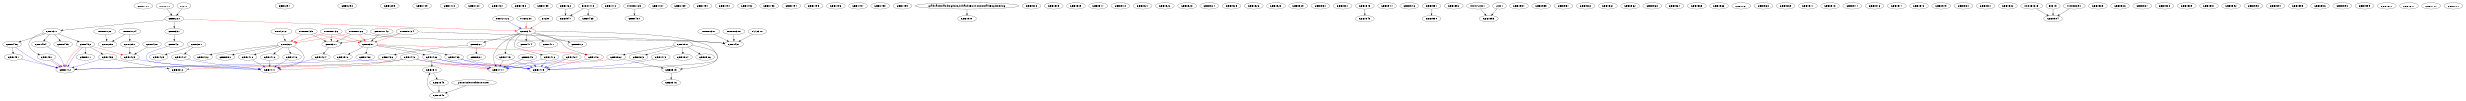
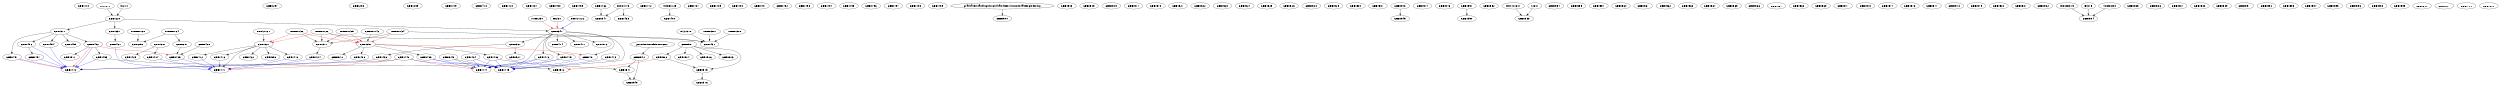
(349, 25) -> (335, 25)
(297, 37) -> none
(439, 88) -> (637, 69)
